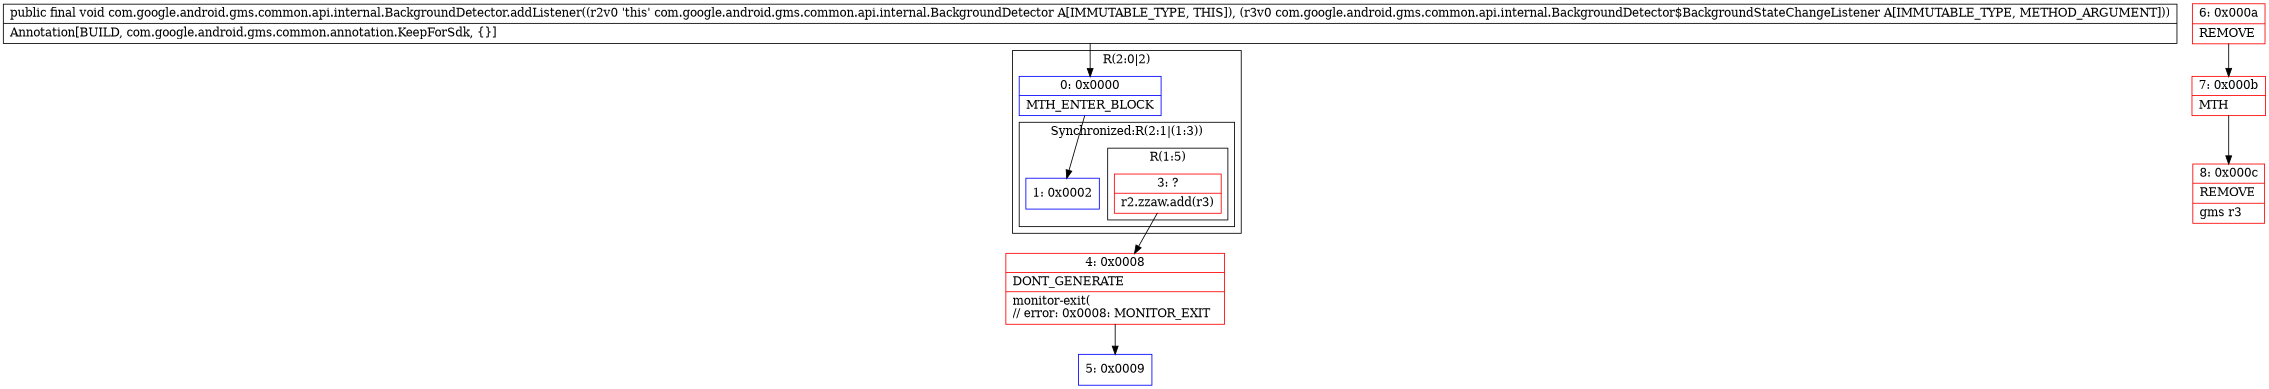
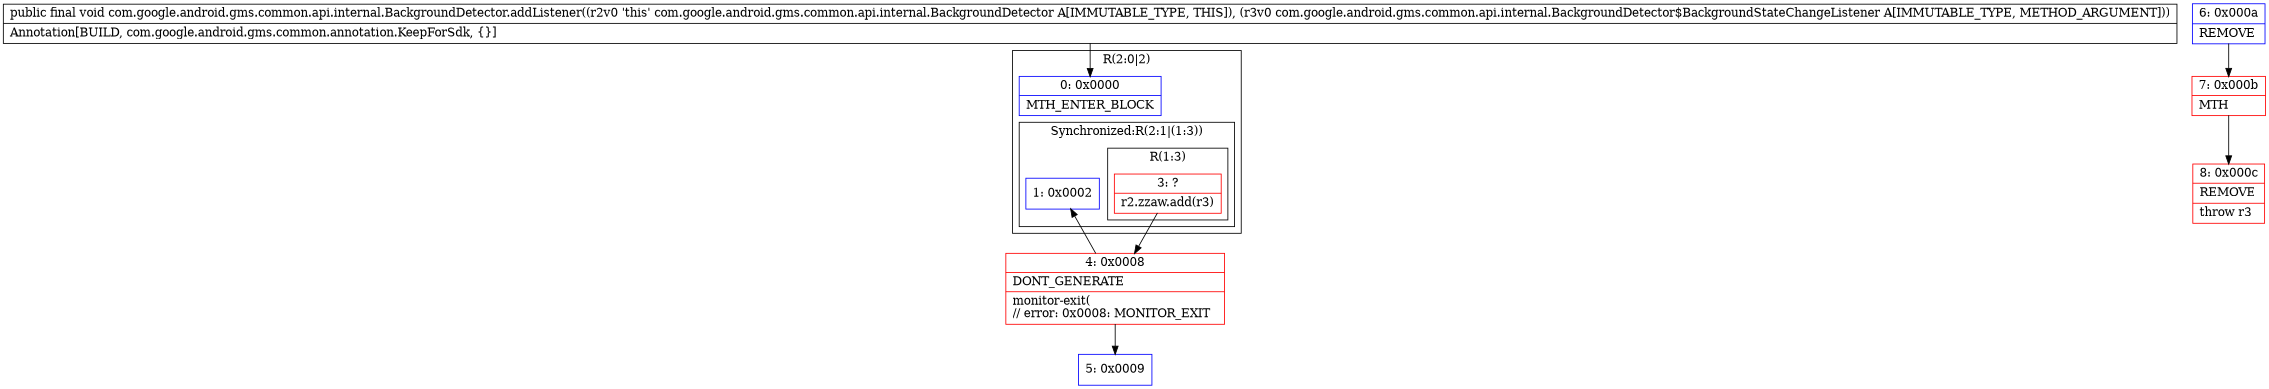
(2229, 24) -> (2229, 24)
(1077, 143) -> (1087, 239)
(1168, 158) -> (1168, 158)
(2221, 213) -> (2226, 213)
